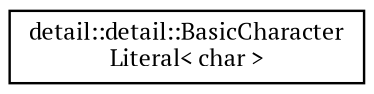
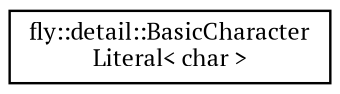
(187, 47) -> (170, 47)
